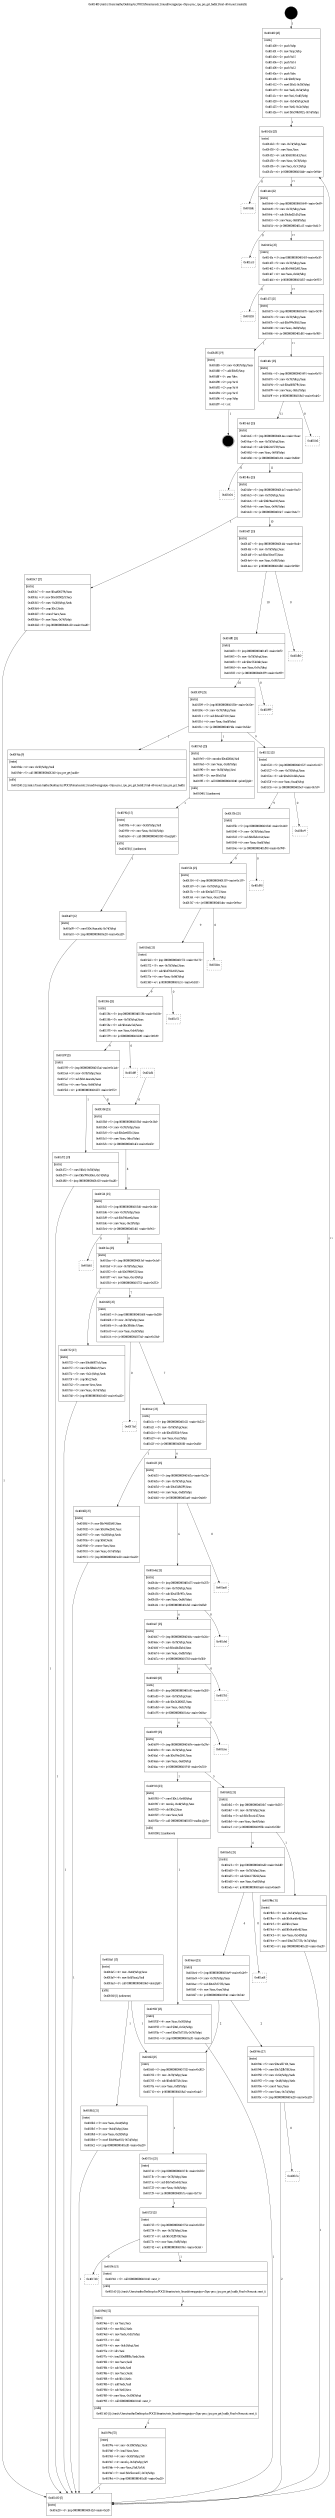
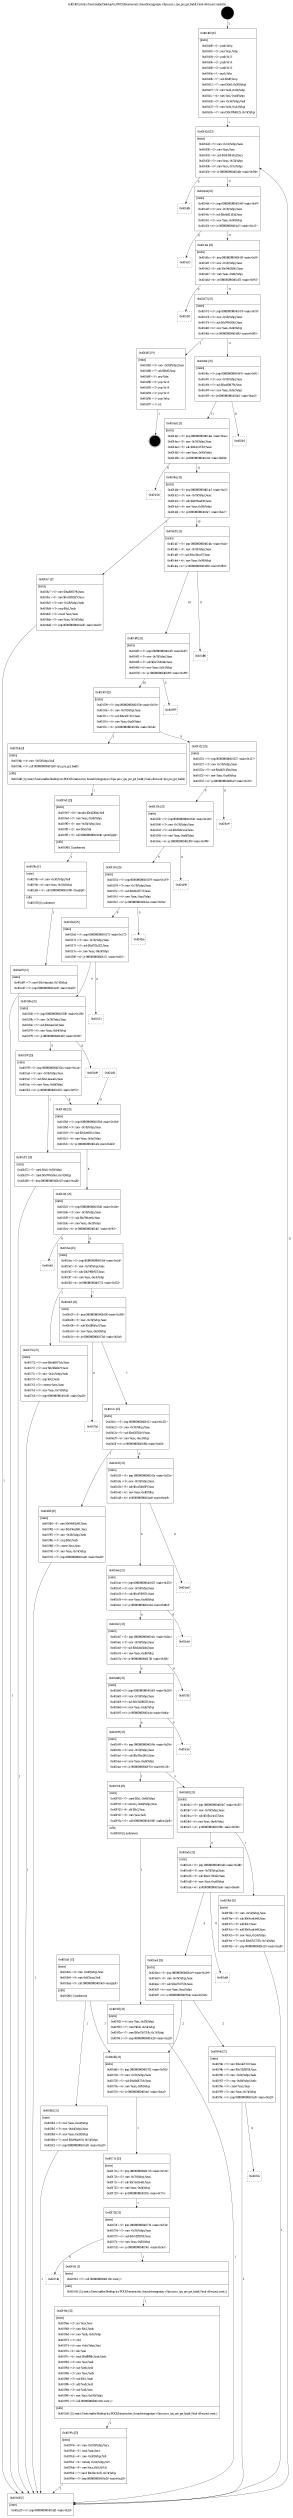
(222, 736) -> (93, 789)
